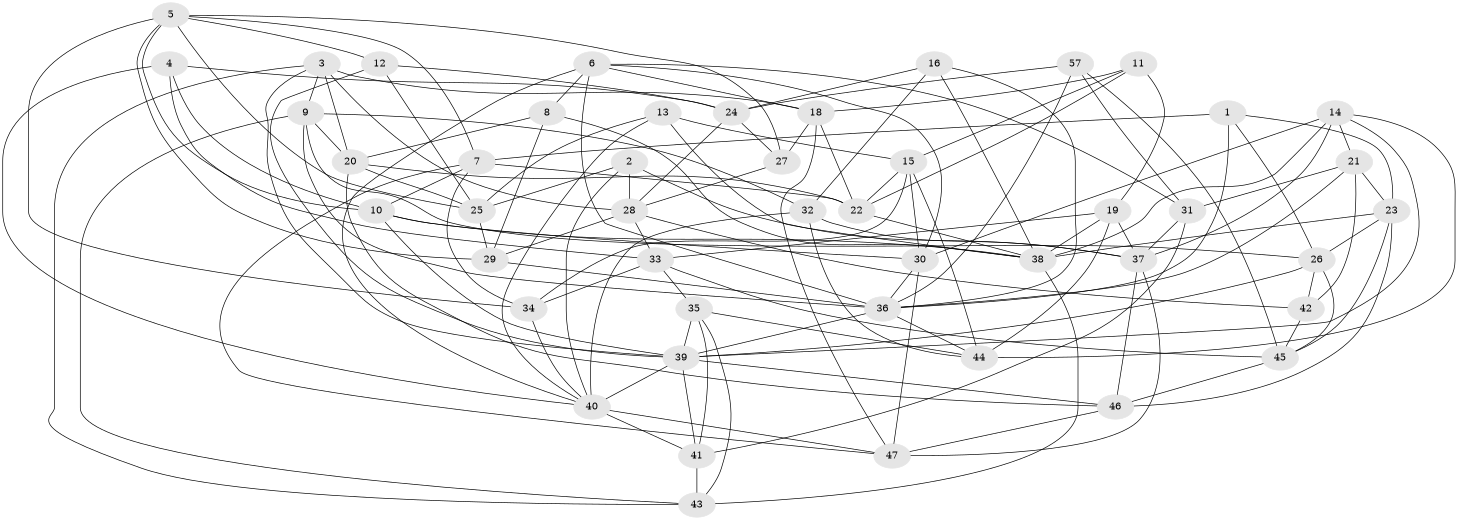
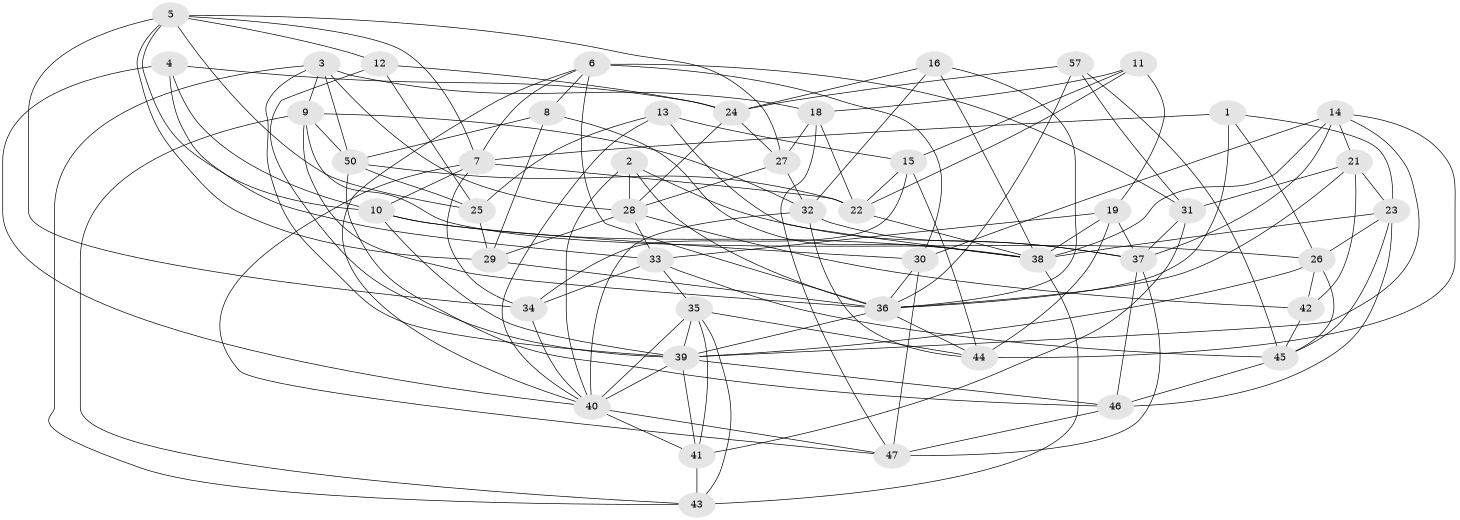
(704, 88) -> (522, 101)
(350, 162) -> (350, 162)
none -> (792, 182)
(553, 186) -> (740, 257)
(914, 211) -> none
none -> (641, 360)
